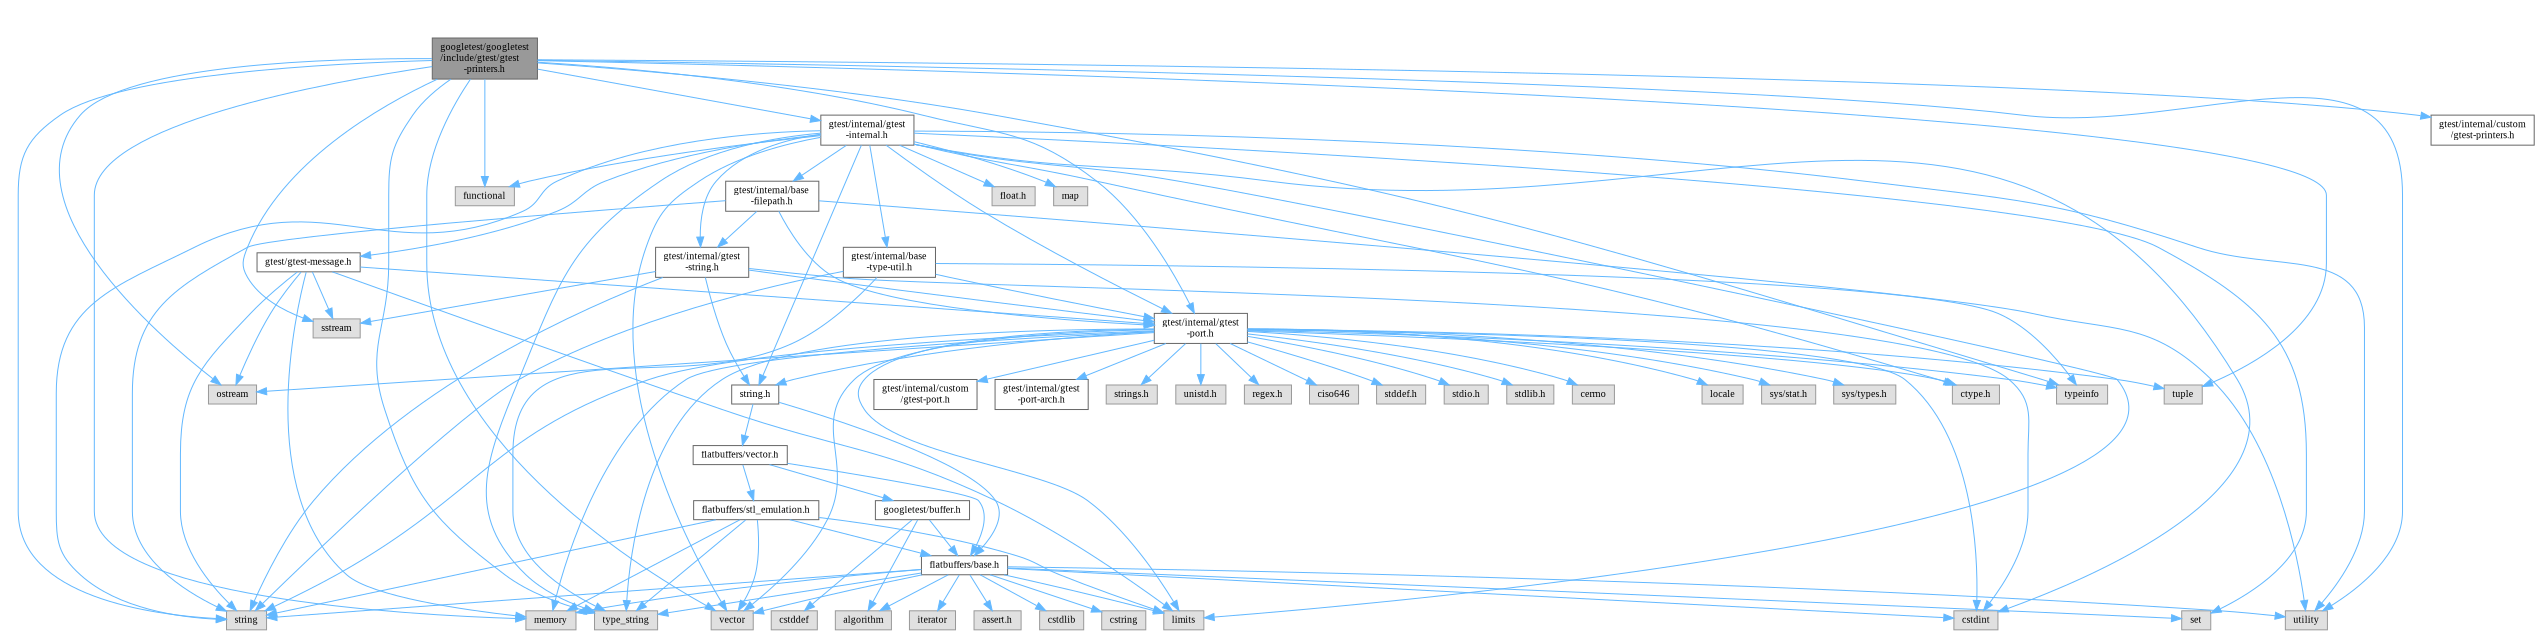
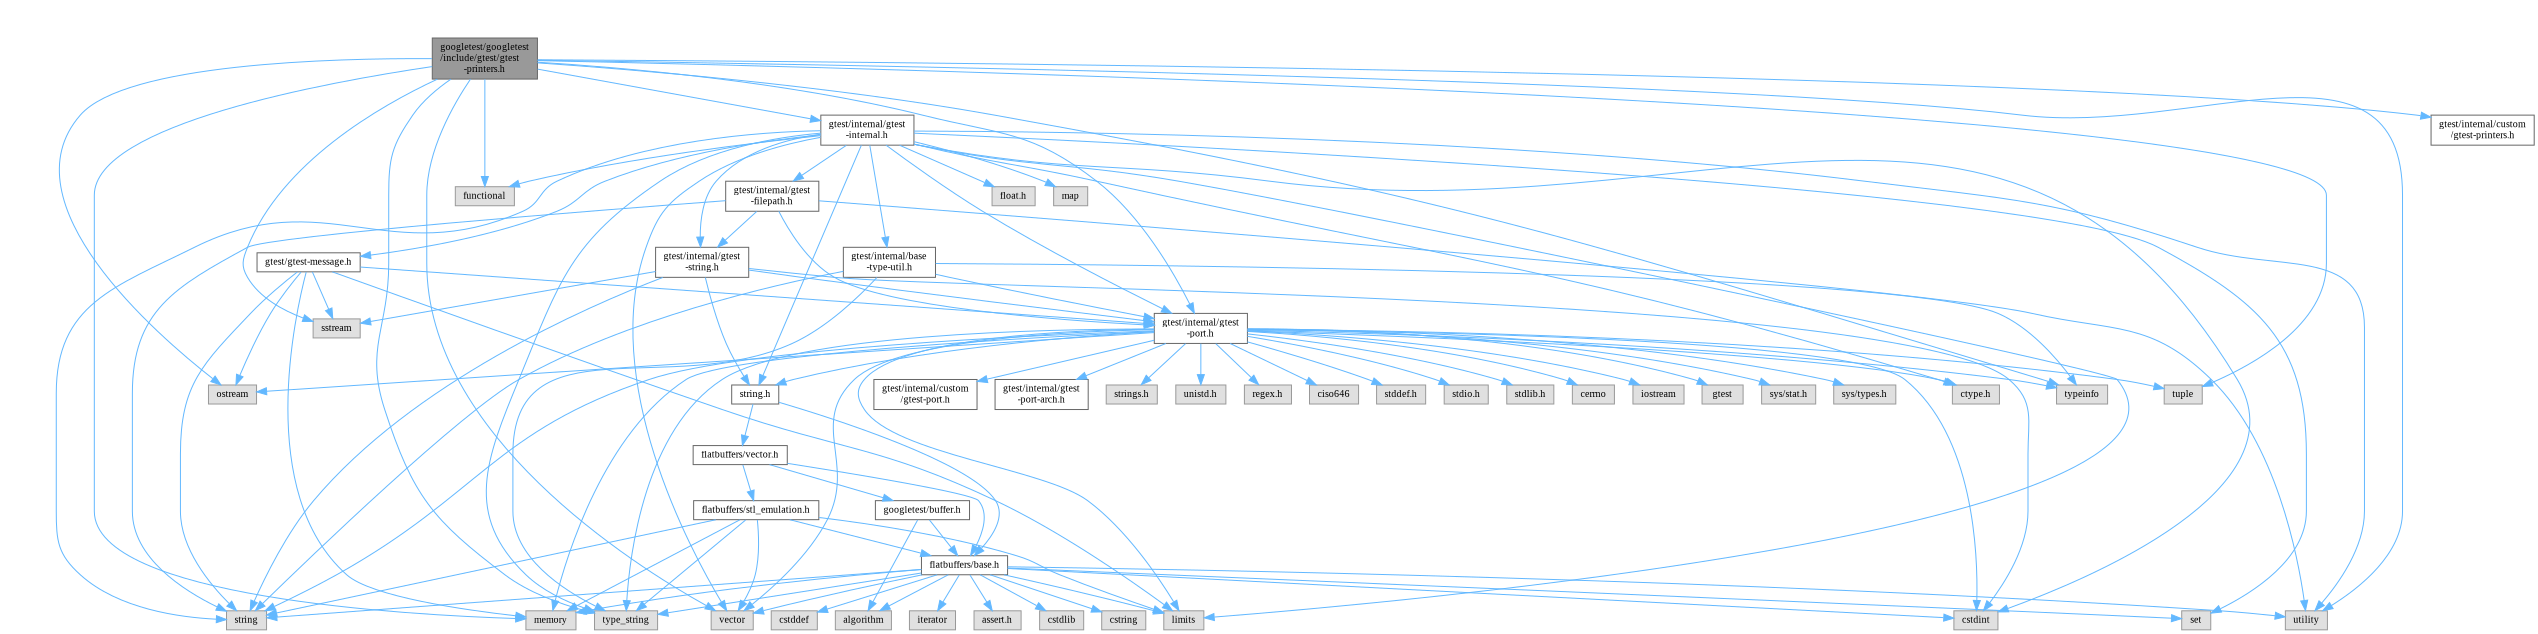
(772, 196) -> (772, 196)
(18, 239) -> none
none -> (1659, 395)
(1723, 395) -> (1723, 395)
(862, 562) -> (888, 590)
